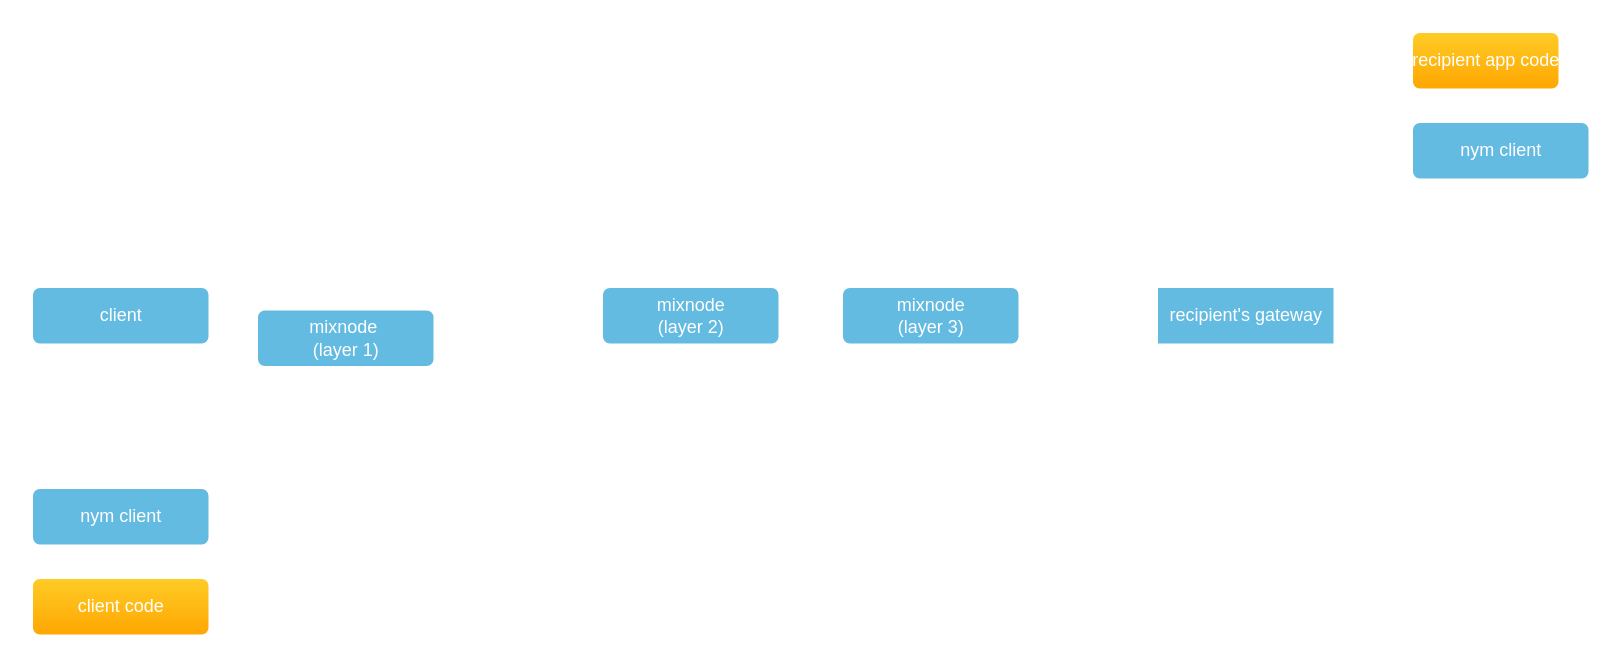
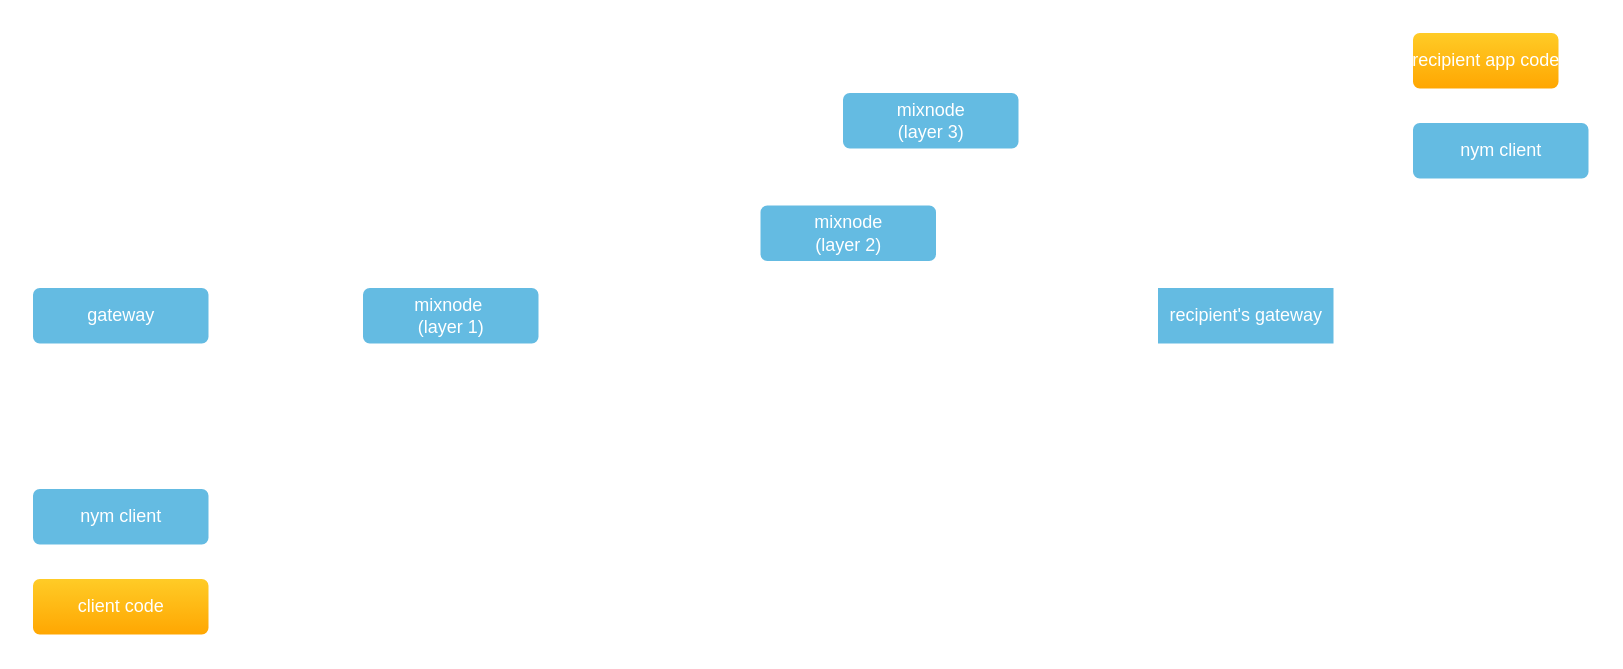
(122, 316) -> (122, 316)
(691, 316) -> (848, 233)
(931, 316) -> (931, 121)
(346, 338) -> (451, 316)
